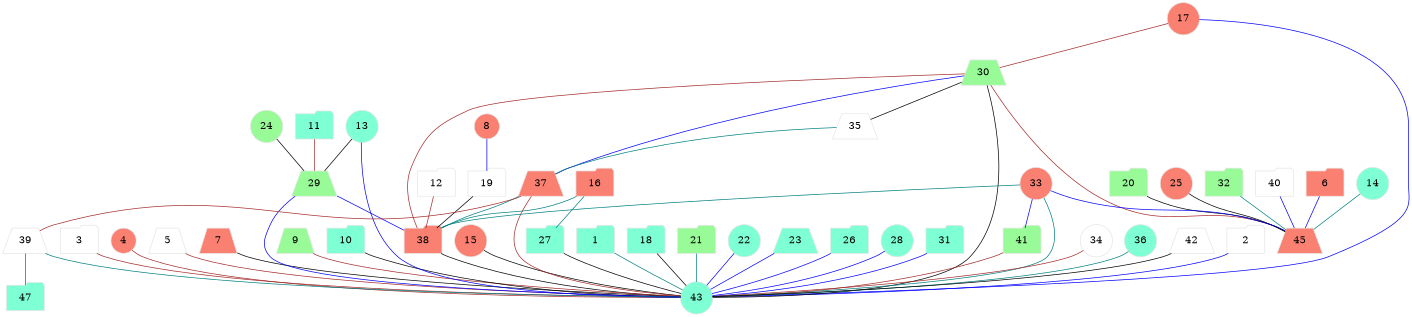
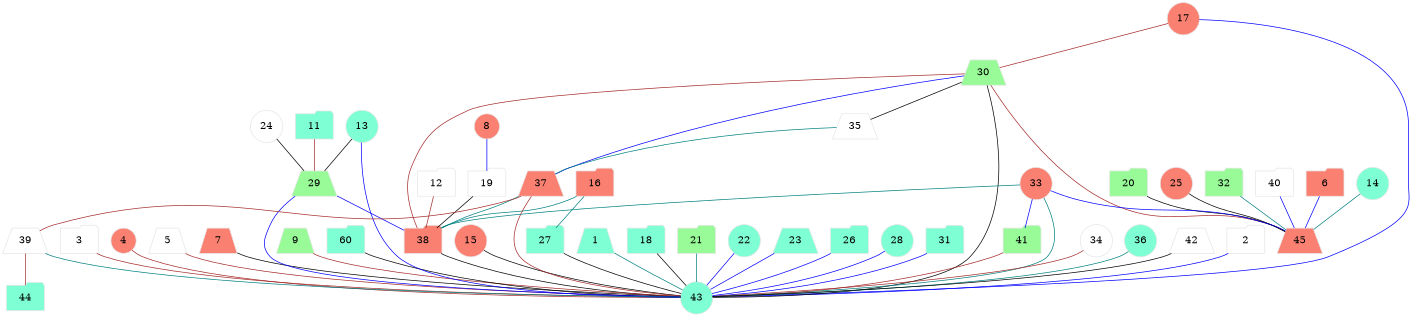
(267, 126) -> (267, 126)
(346, 241) -> (346, 241)
(596, 241) -> (596, 241)
(25, 298) -> (25, 298)
